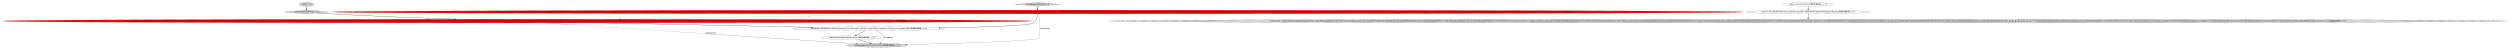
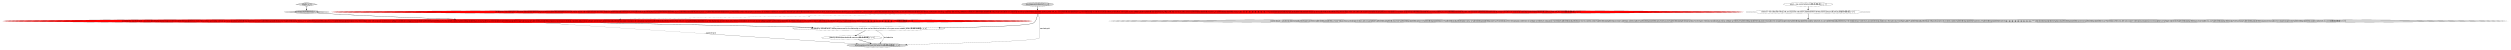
(307, 4) -> (307, 4)
(1038, 4) -> (1038, 4)
